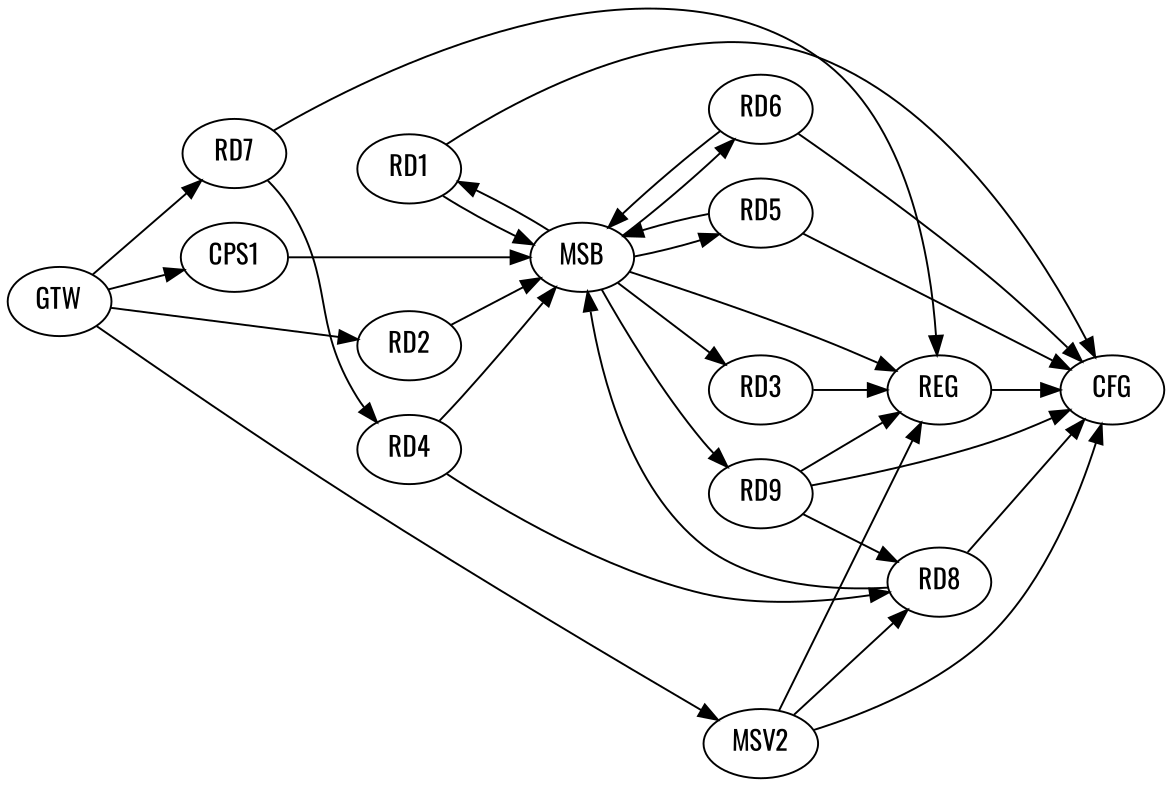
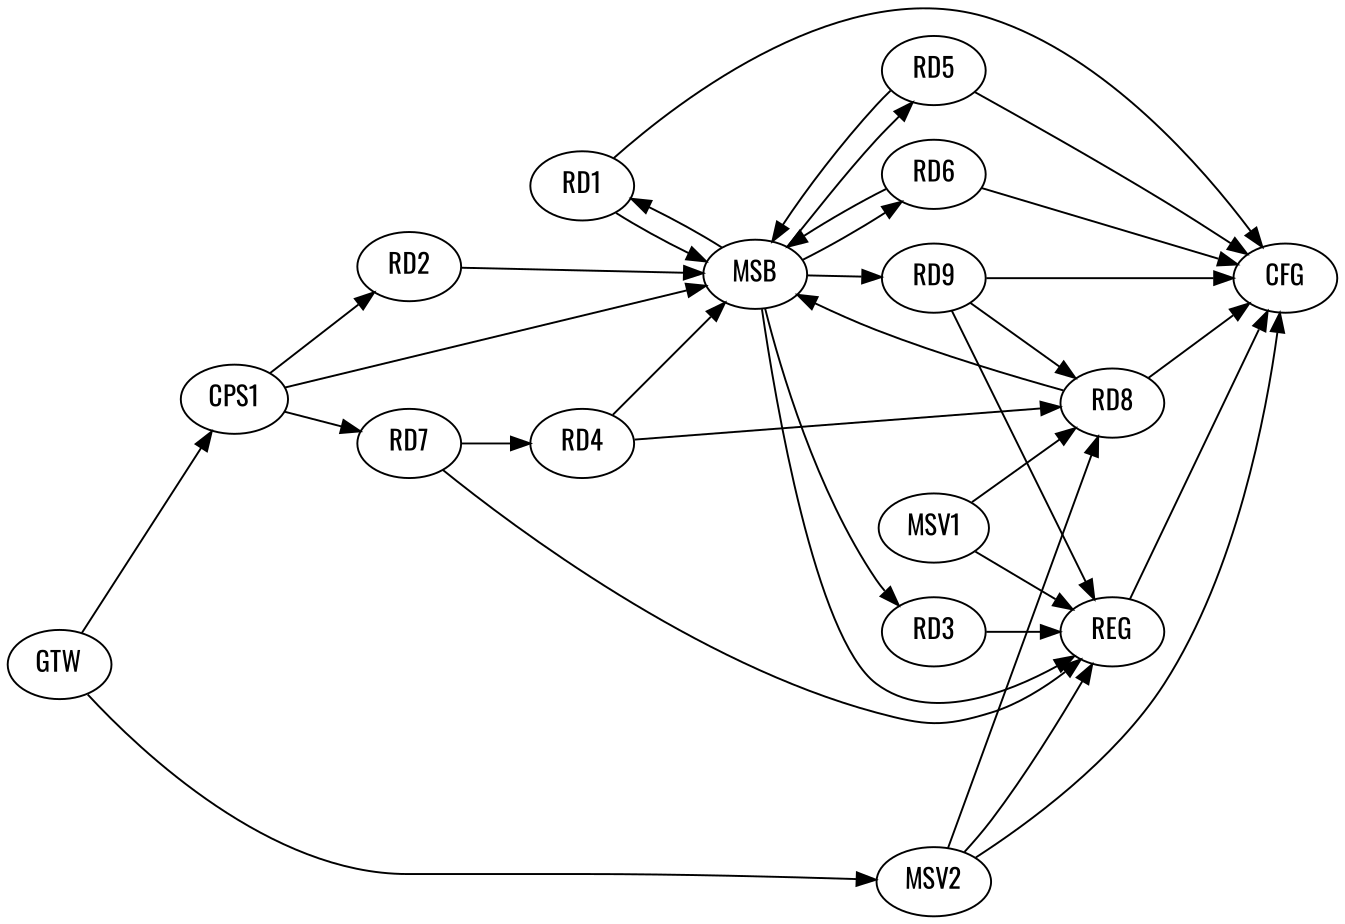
(140, 234) -> (313, 419)
(225, 322) -> (314, 339)
none -> (934, 528)
